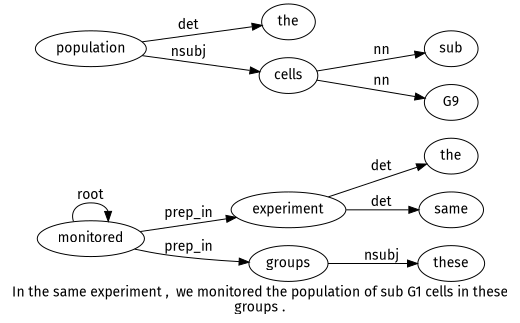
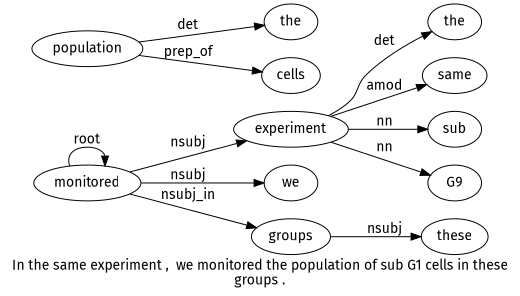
(189, 52) -> (188, 52)
(366, 63) -> (383, 129)
(366, 88) -> (376, 157)
none -> (291, 183)
(382, 202) -> (385, 86)
(189, 213) -> (188, 143)
(189, 247) -> (188, 195)
